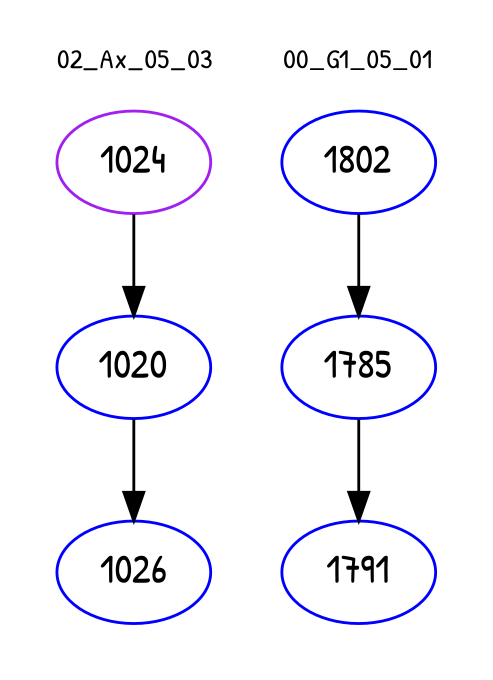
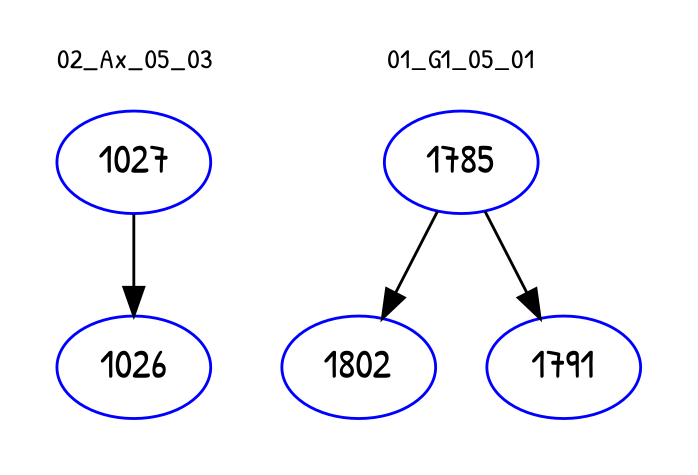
(359, 61) -> (461, 61)
(134, 162) -> none
(359, 251) -> (417, 252)
(134, 367) -> (134, 162)
